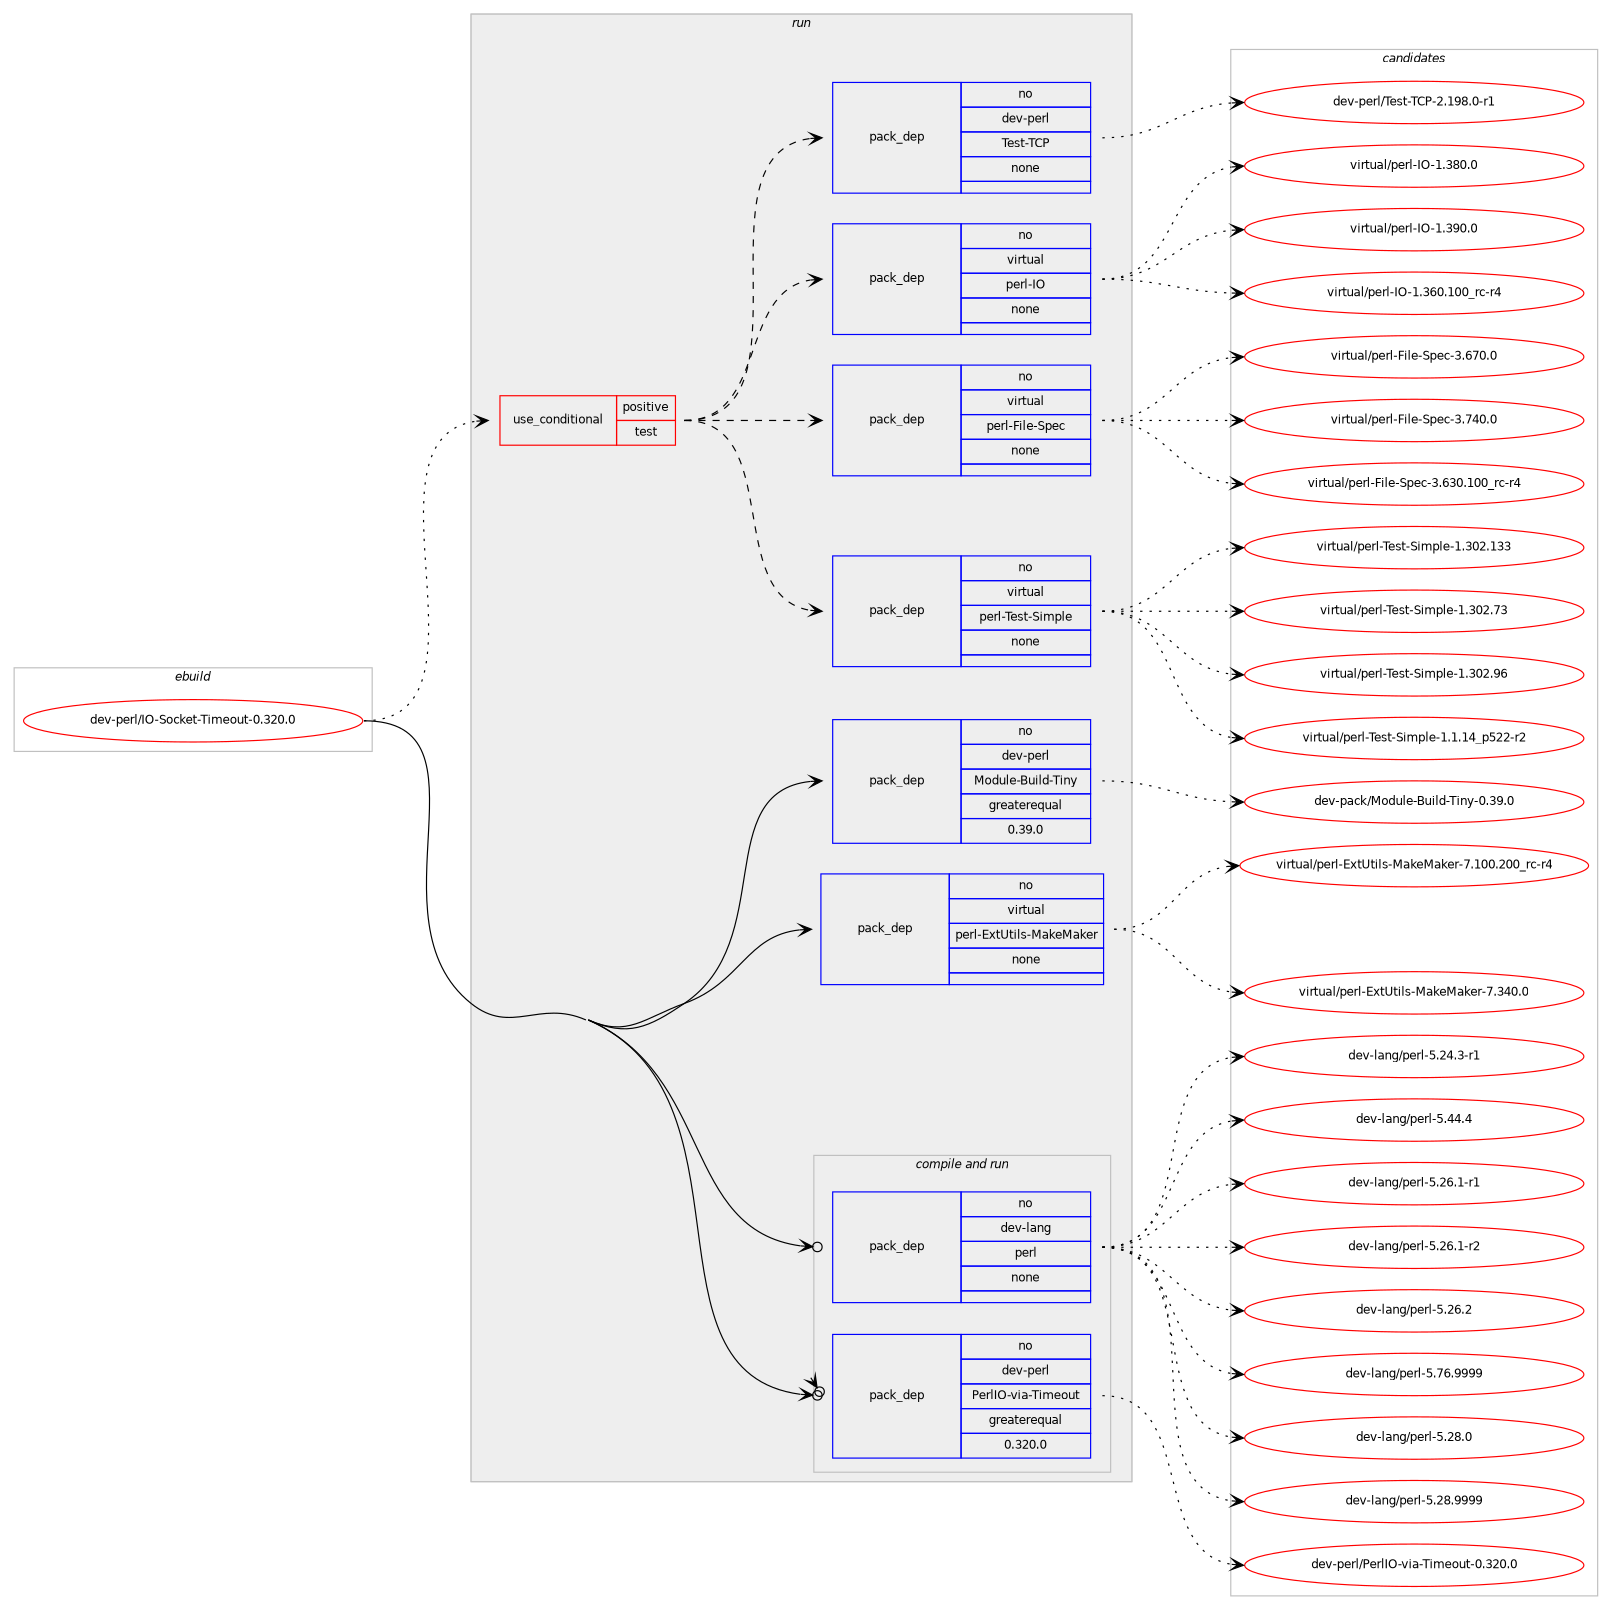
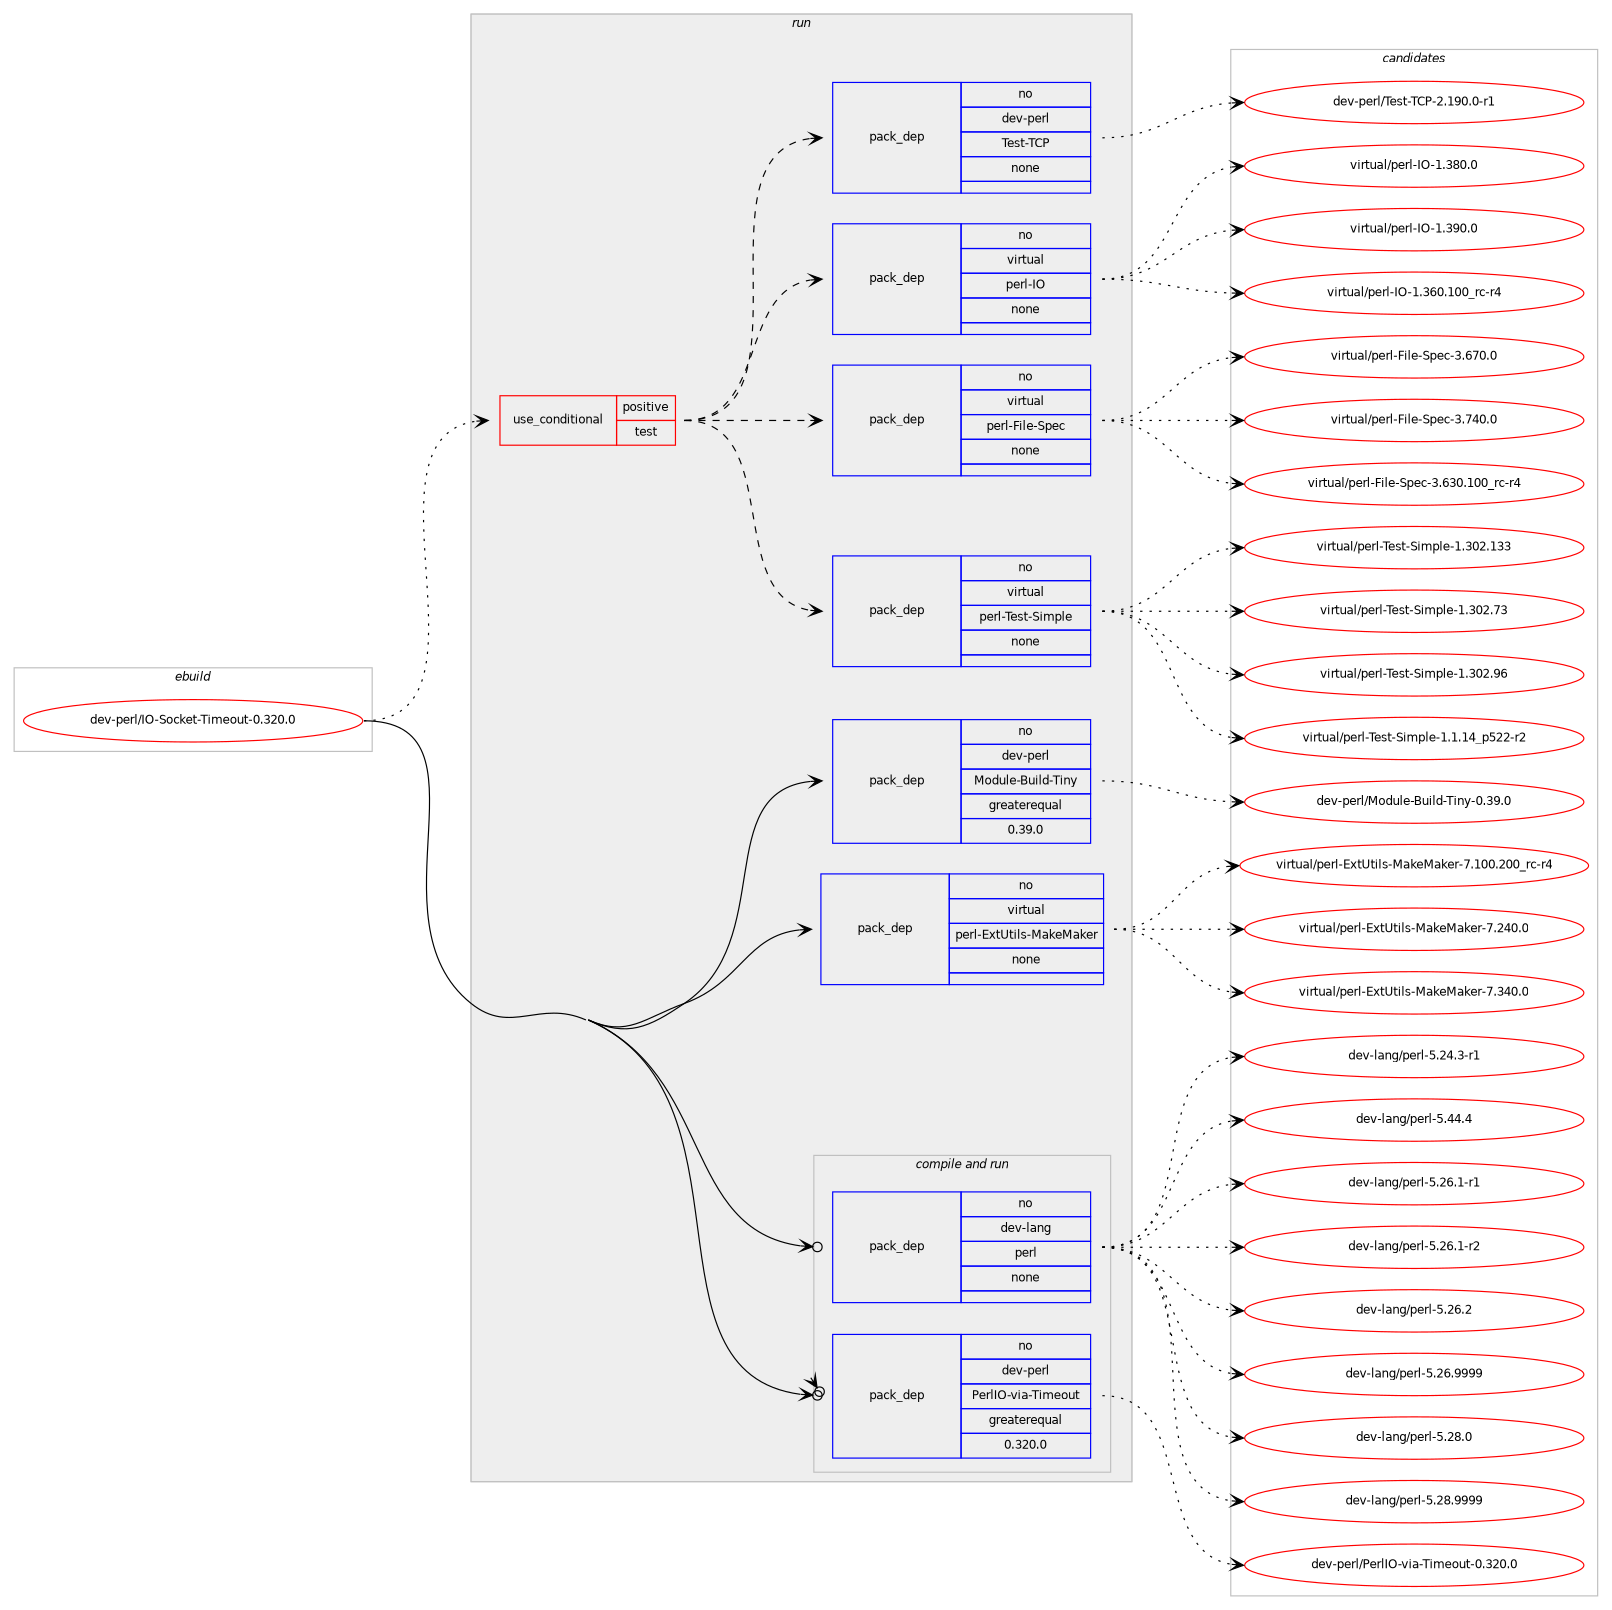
(1414, 102) -> (1414, 102)
(1414, 802) -> (1414, 802)
none -> (1414, 929)
(1414, 1374) -> (1414, 1374)
